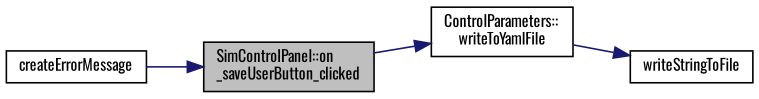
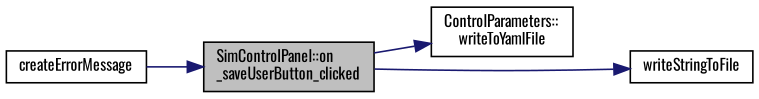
(593, 49) -> (494, 71)
